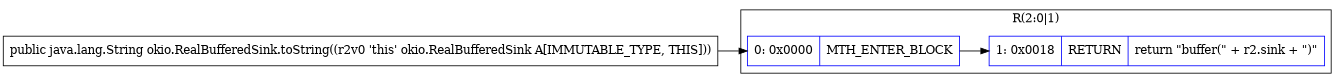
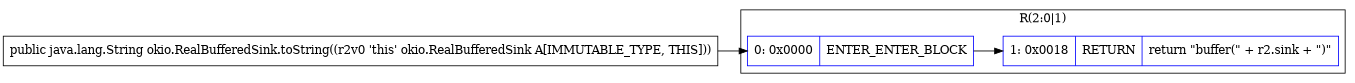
(890, 51) -> (897, 51)
